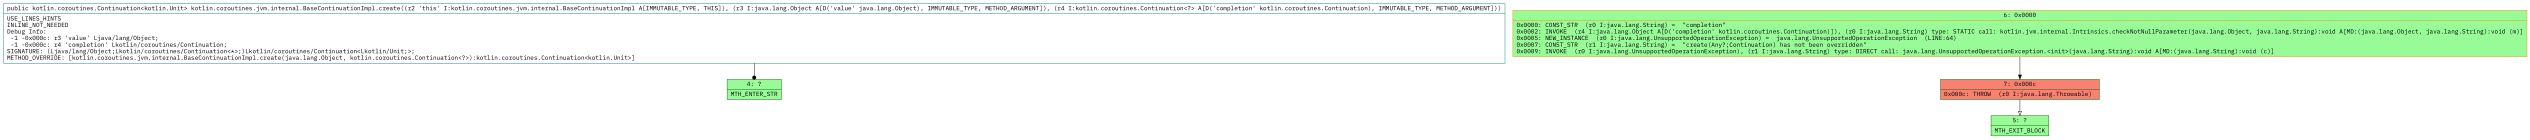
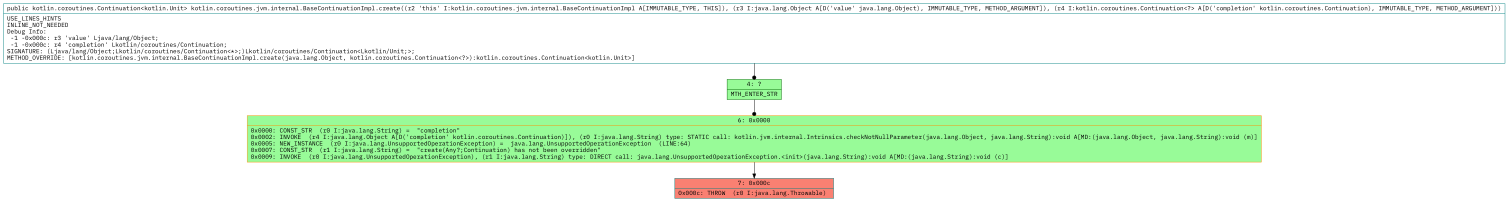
(2020, 89) -> (754, 188)
none -> (754, 106)
(2020, 126) -> none
